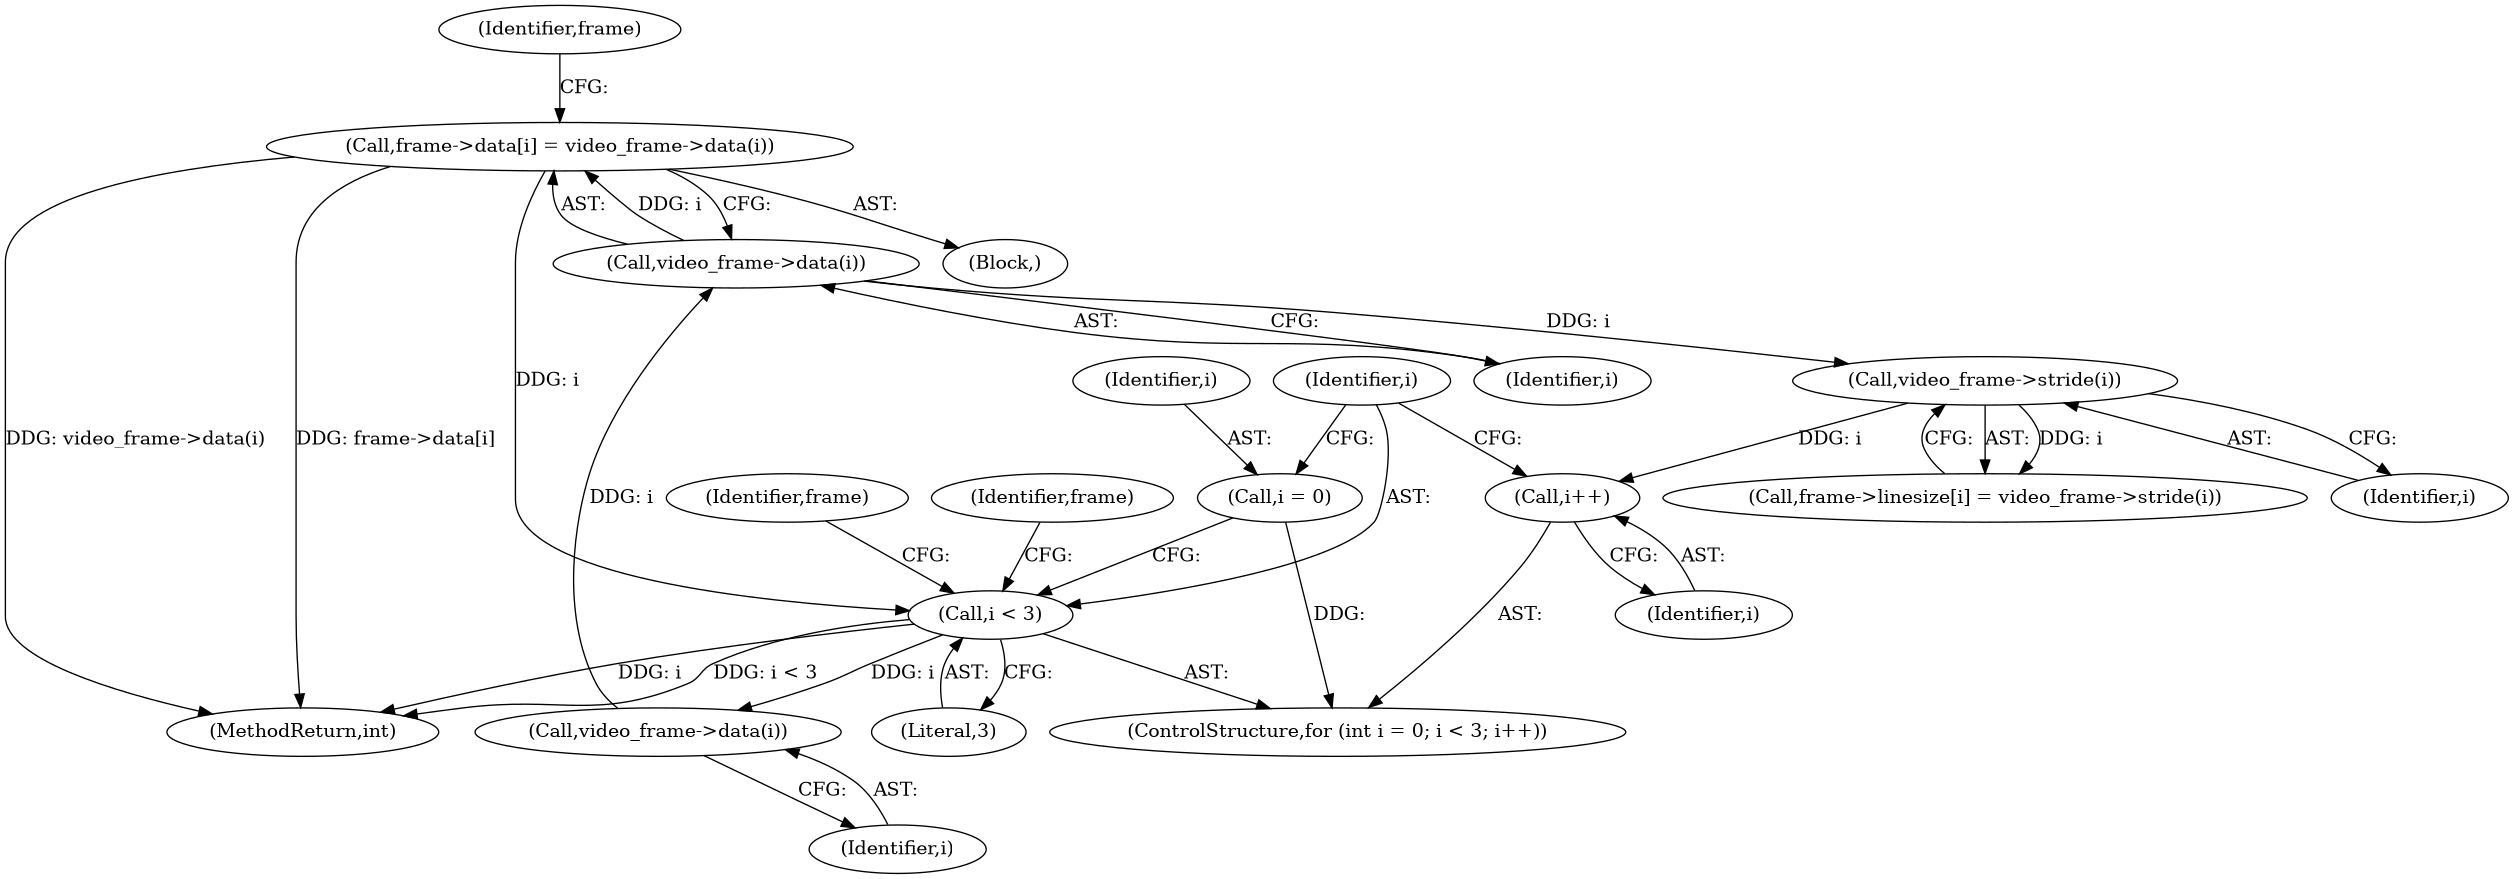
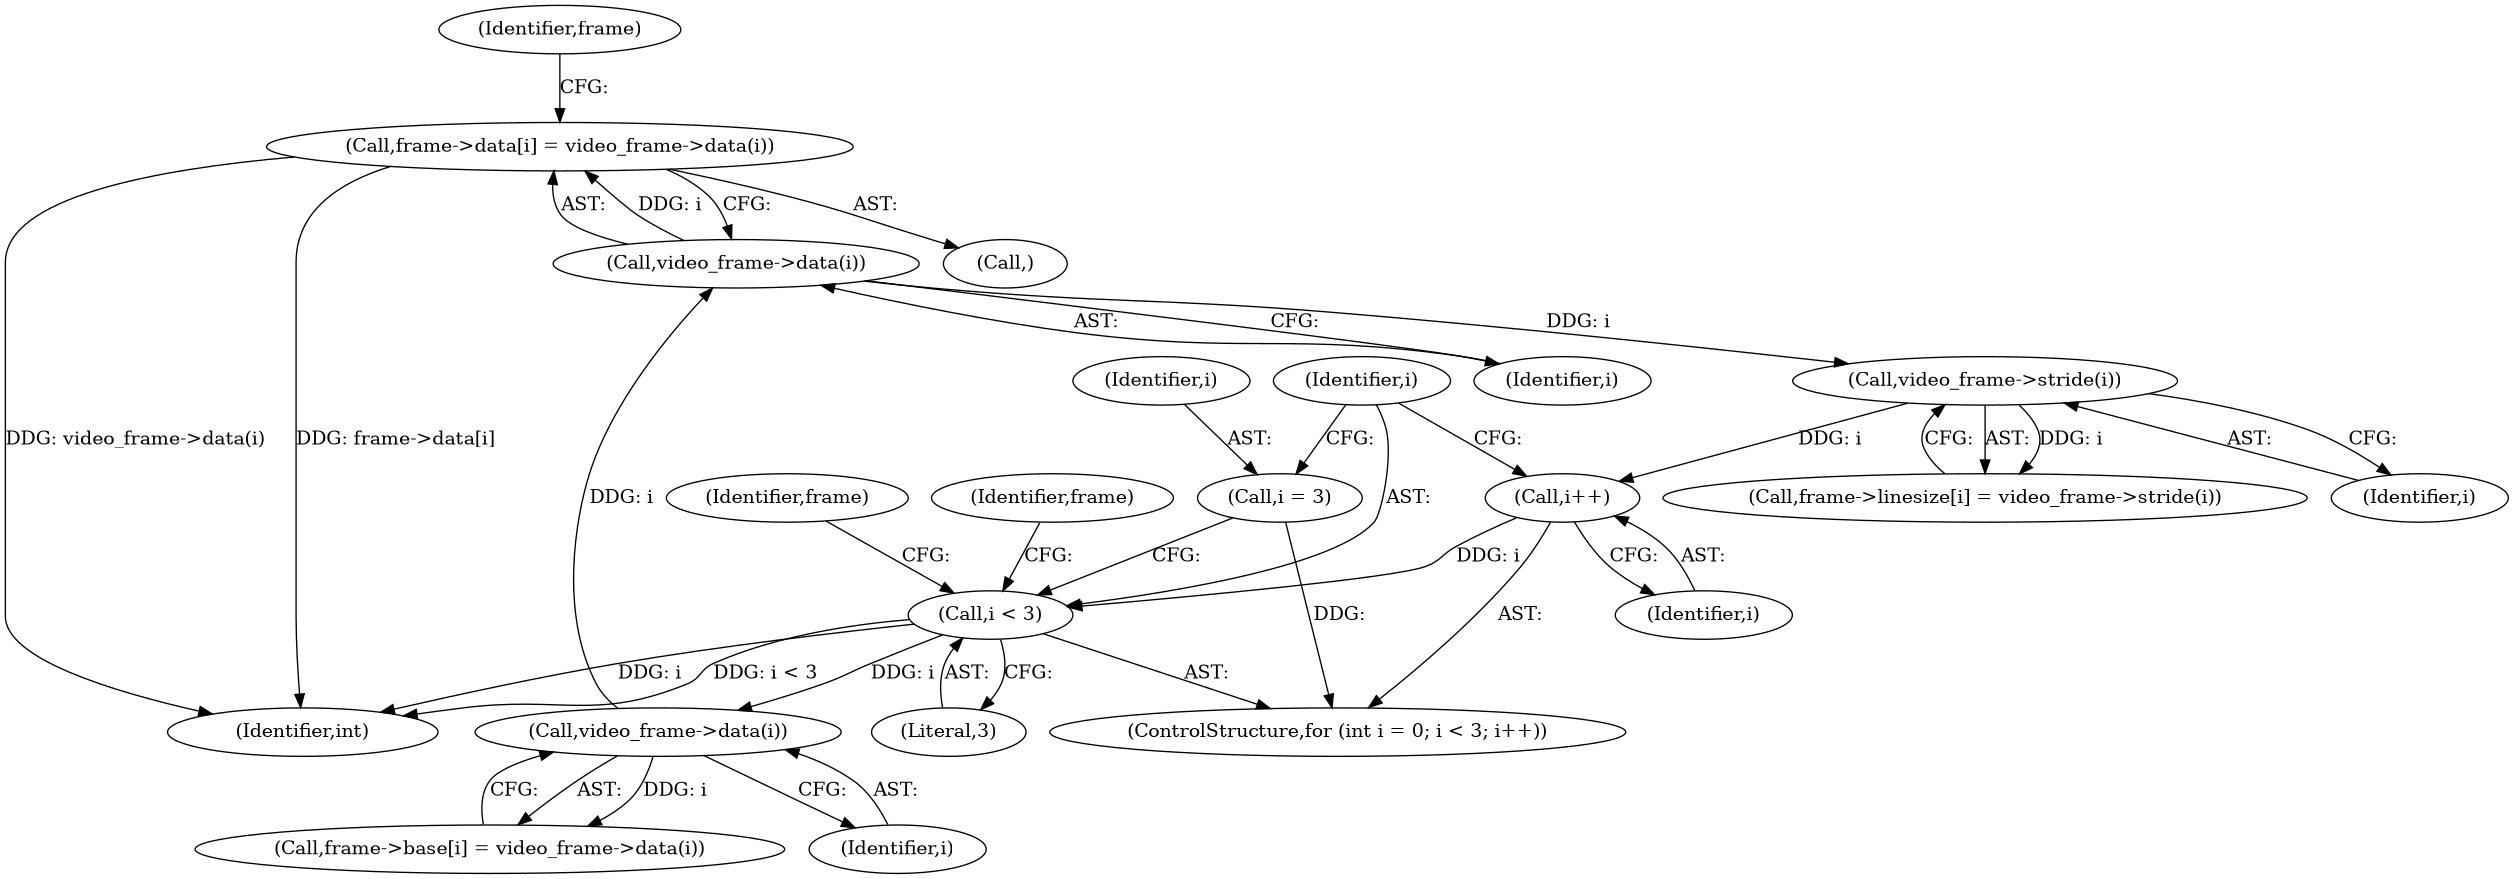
(1005, 264) -> (1005, 264)
(1280, 498) -> (1280, 498)
(535, 533) -> (1317, 583)
(303, 732) -> (303, 732)
none -> (490, 849)
